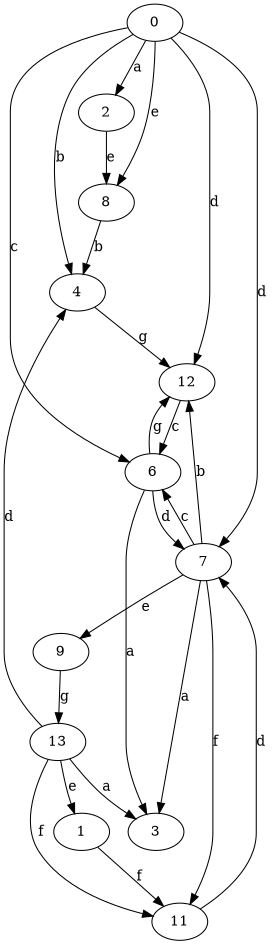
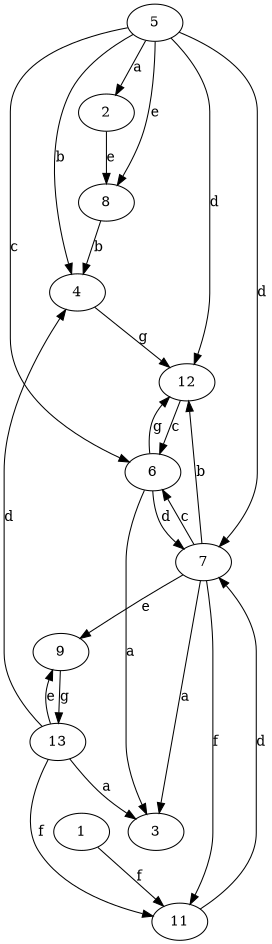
(155, 23) -> (155, 23)
(65, 782) -> (46, 702)
